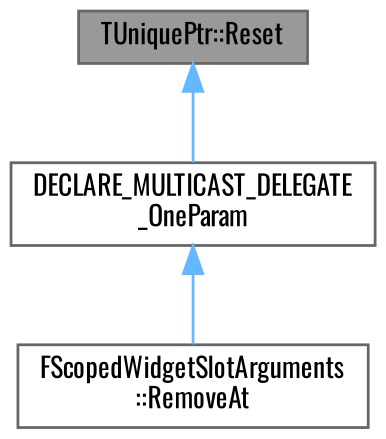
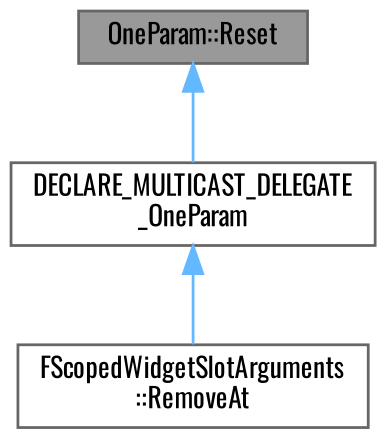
(193, 37) -> (193, 37)
